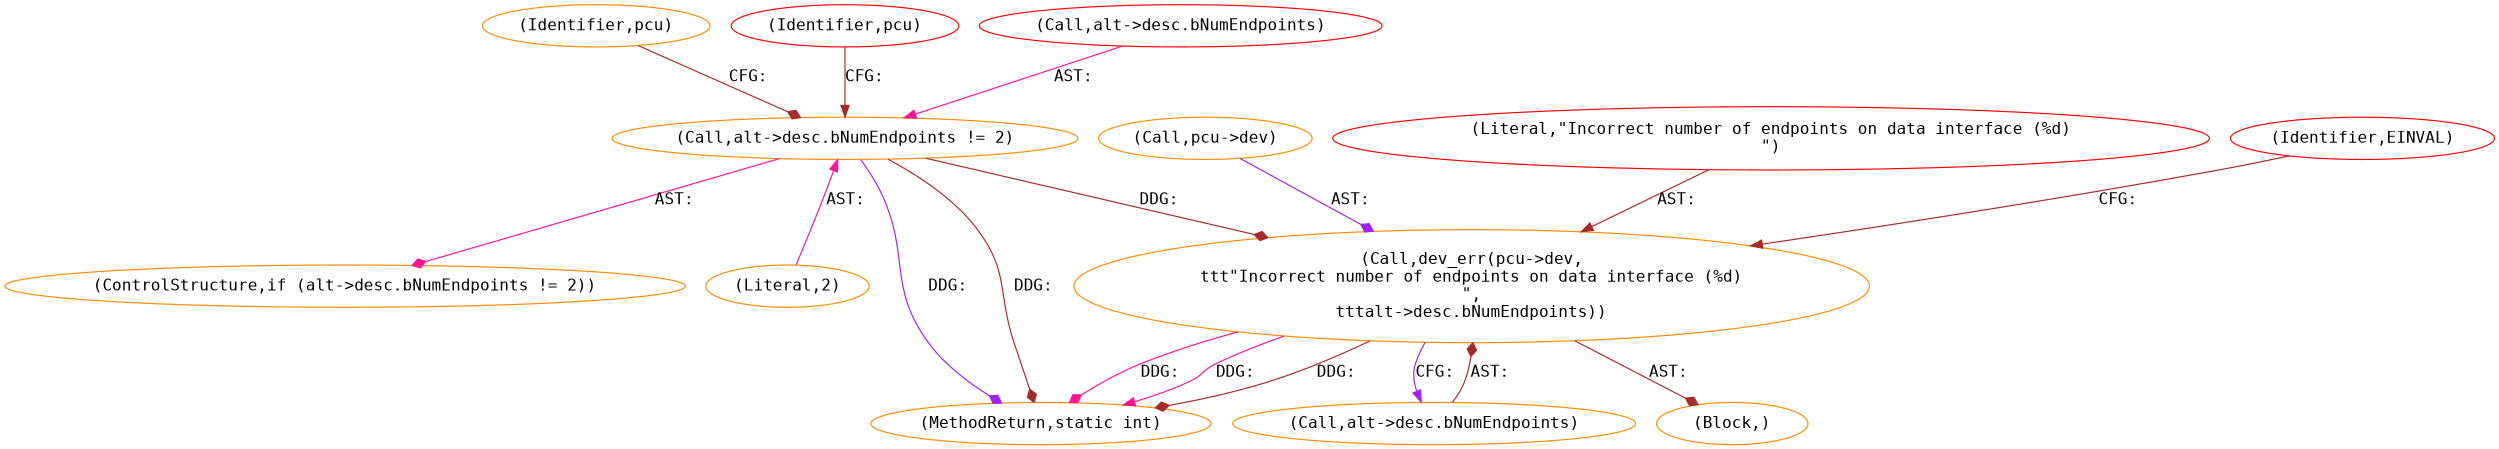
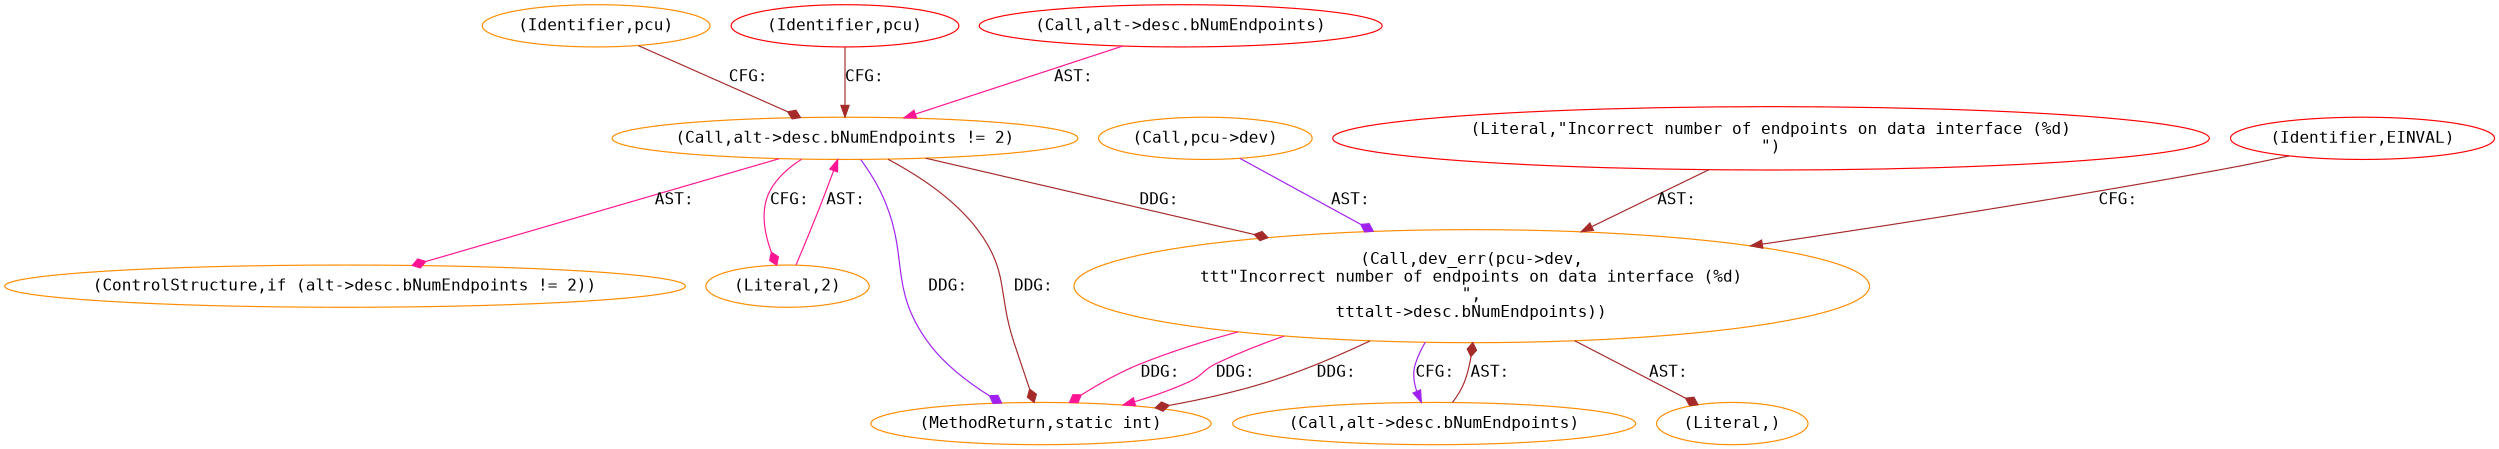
none -> (767, 199)
(1732, 424) -> (1732, 424)
